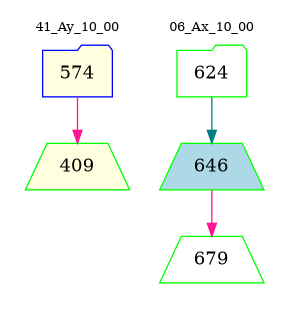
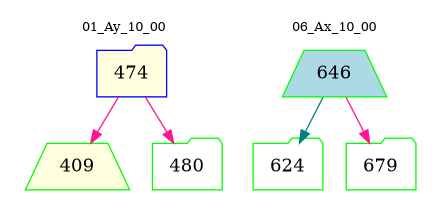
(78, 28) -> (124, 28)
(78, 74) -> (132, 74)
(212, 114) -> (314, 114)
none -> (187, 167)
(212, 260) -> (381, 167)
